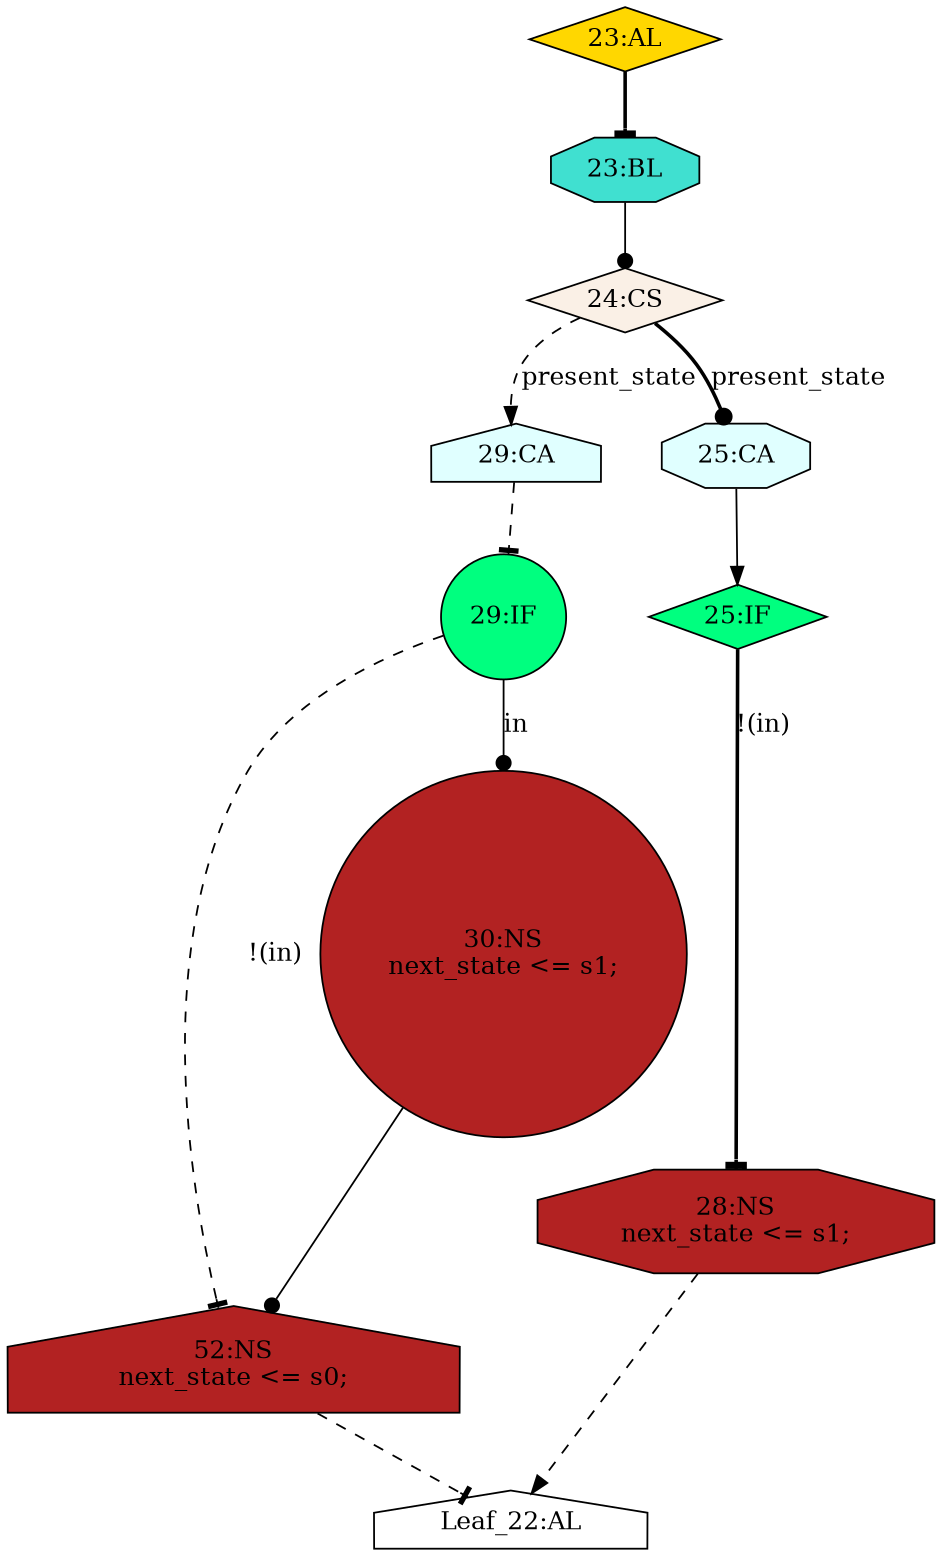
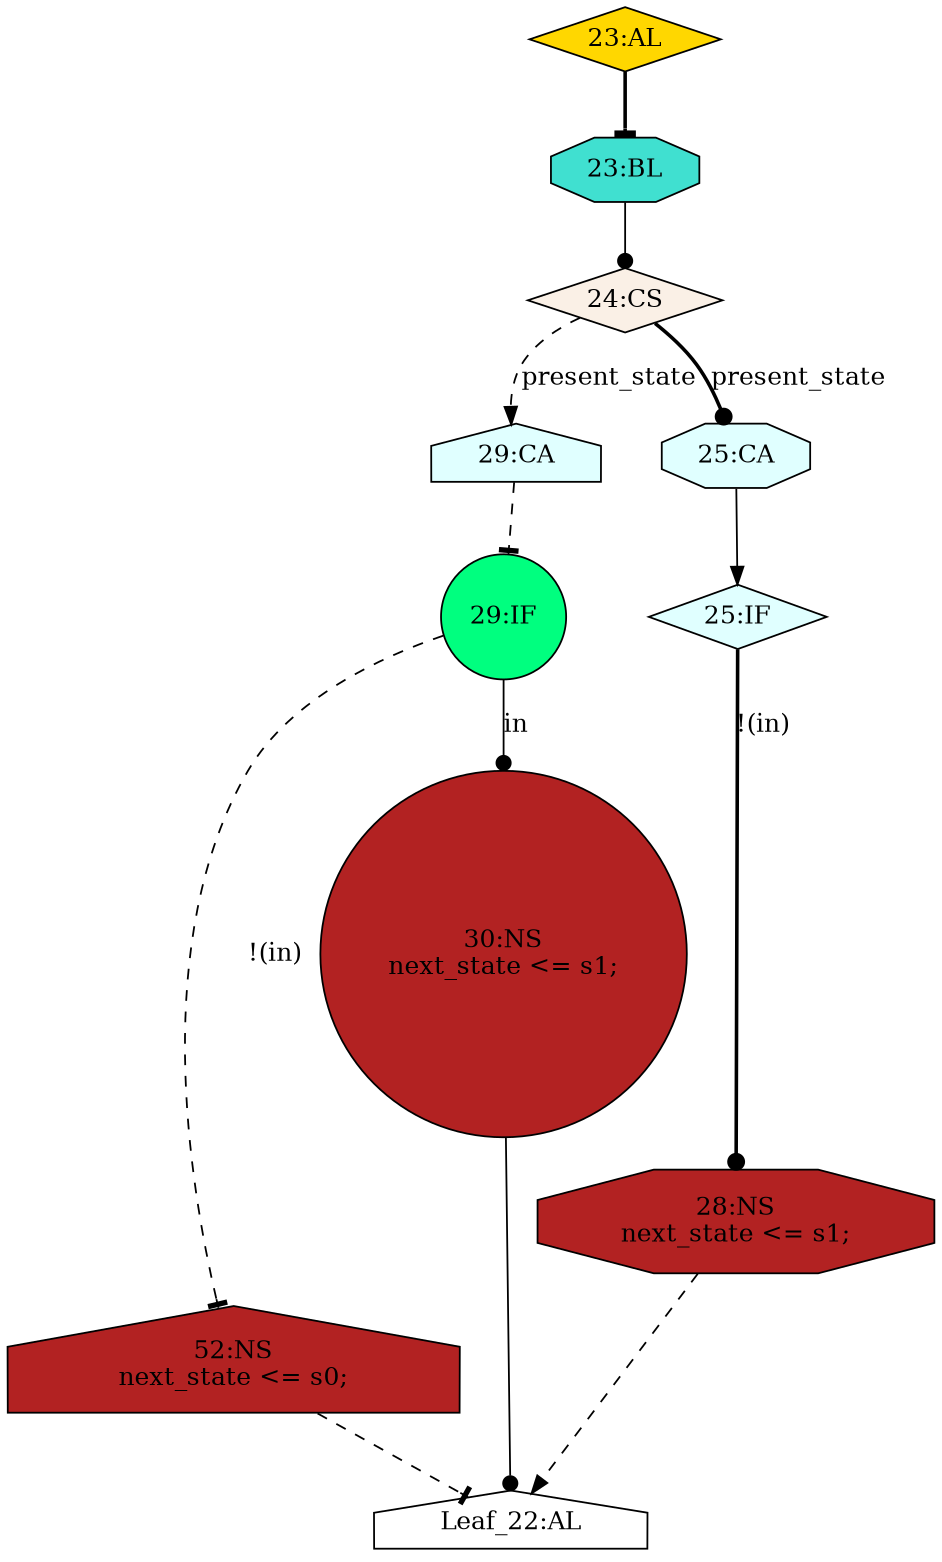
(738, 617) -> (738, 617)
(737, 904) -> (737, 904)
(340, 1203) -> (508, 1307)
